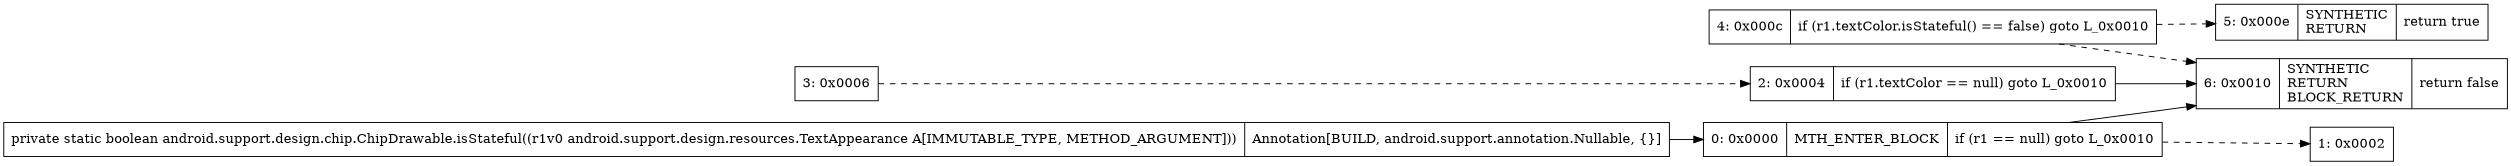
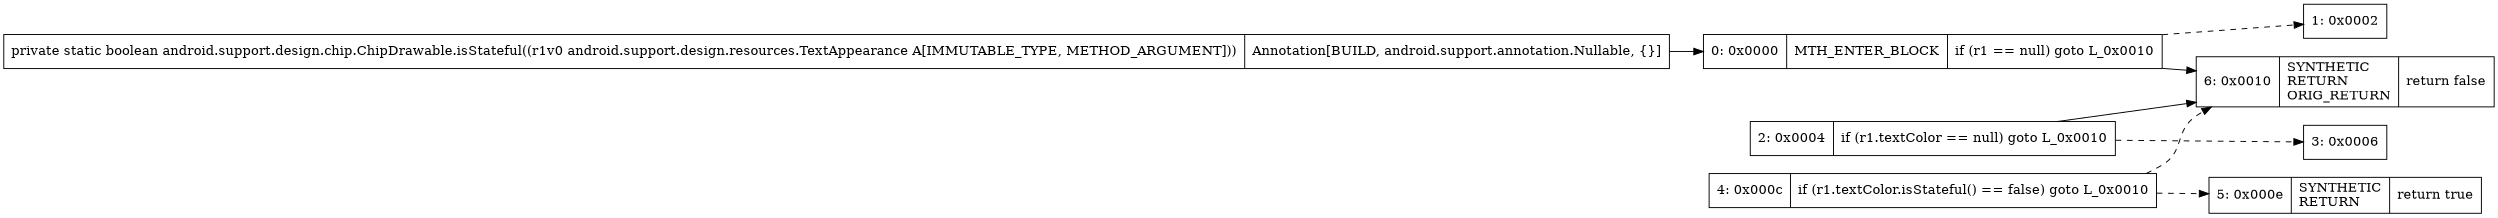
(1309, 84) -> (2205, 141)
(2346, 97) -> (2339, 96)
